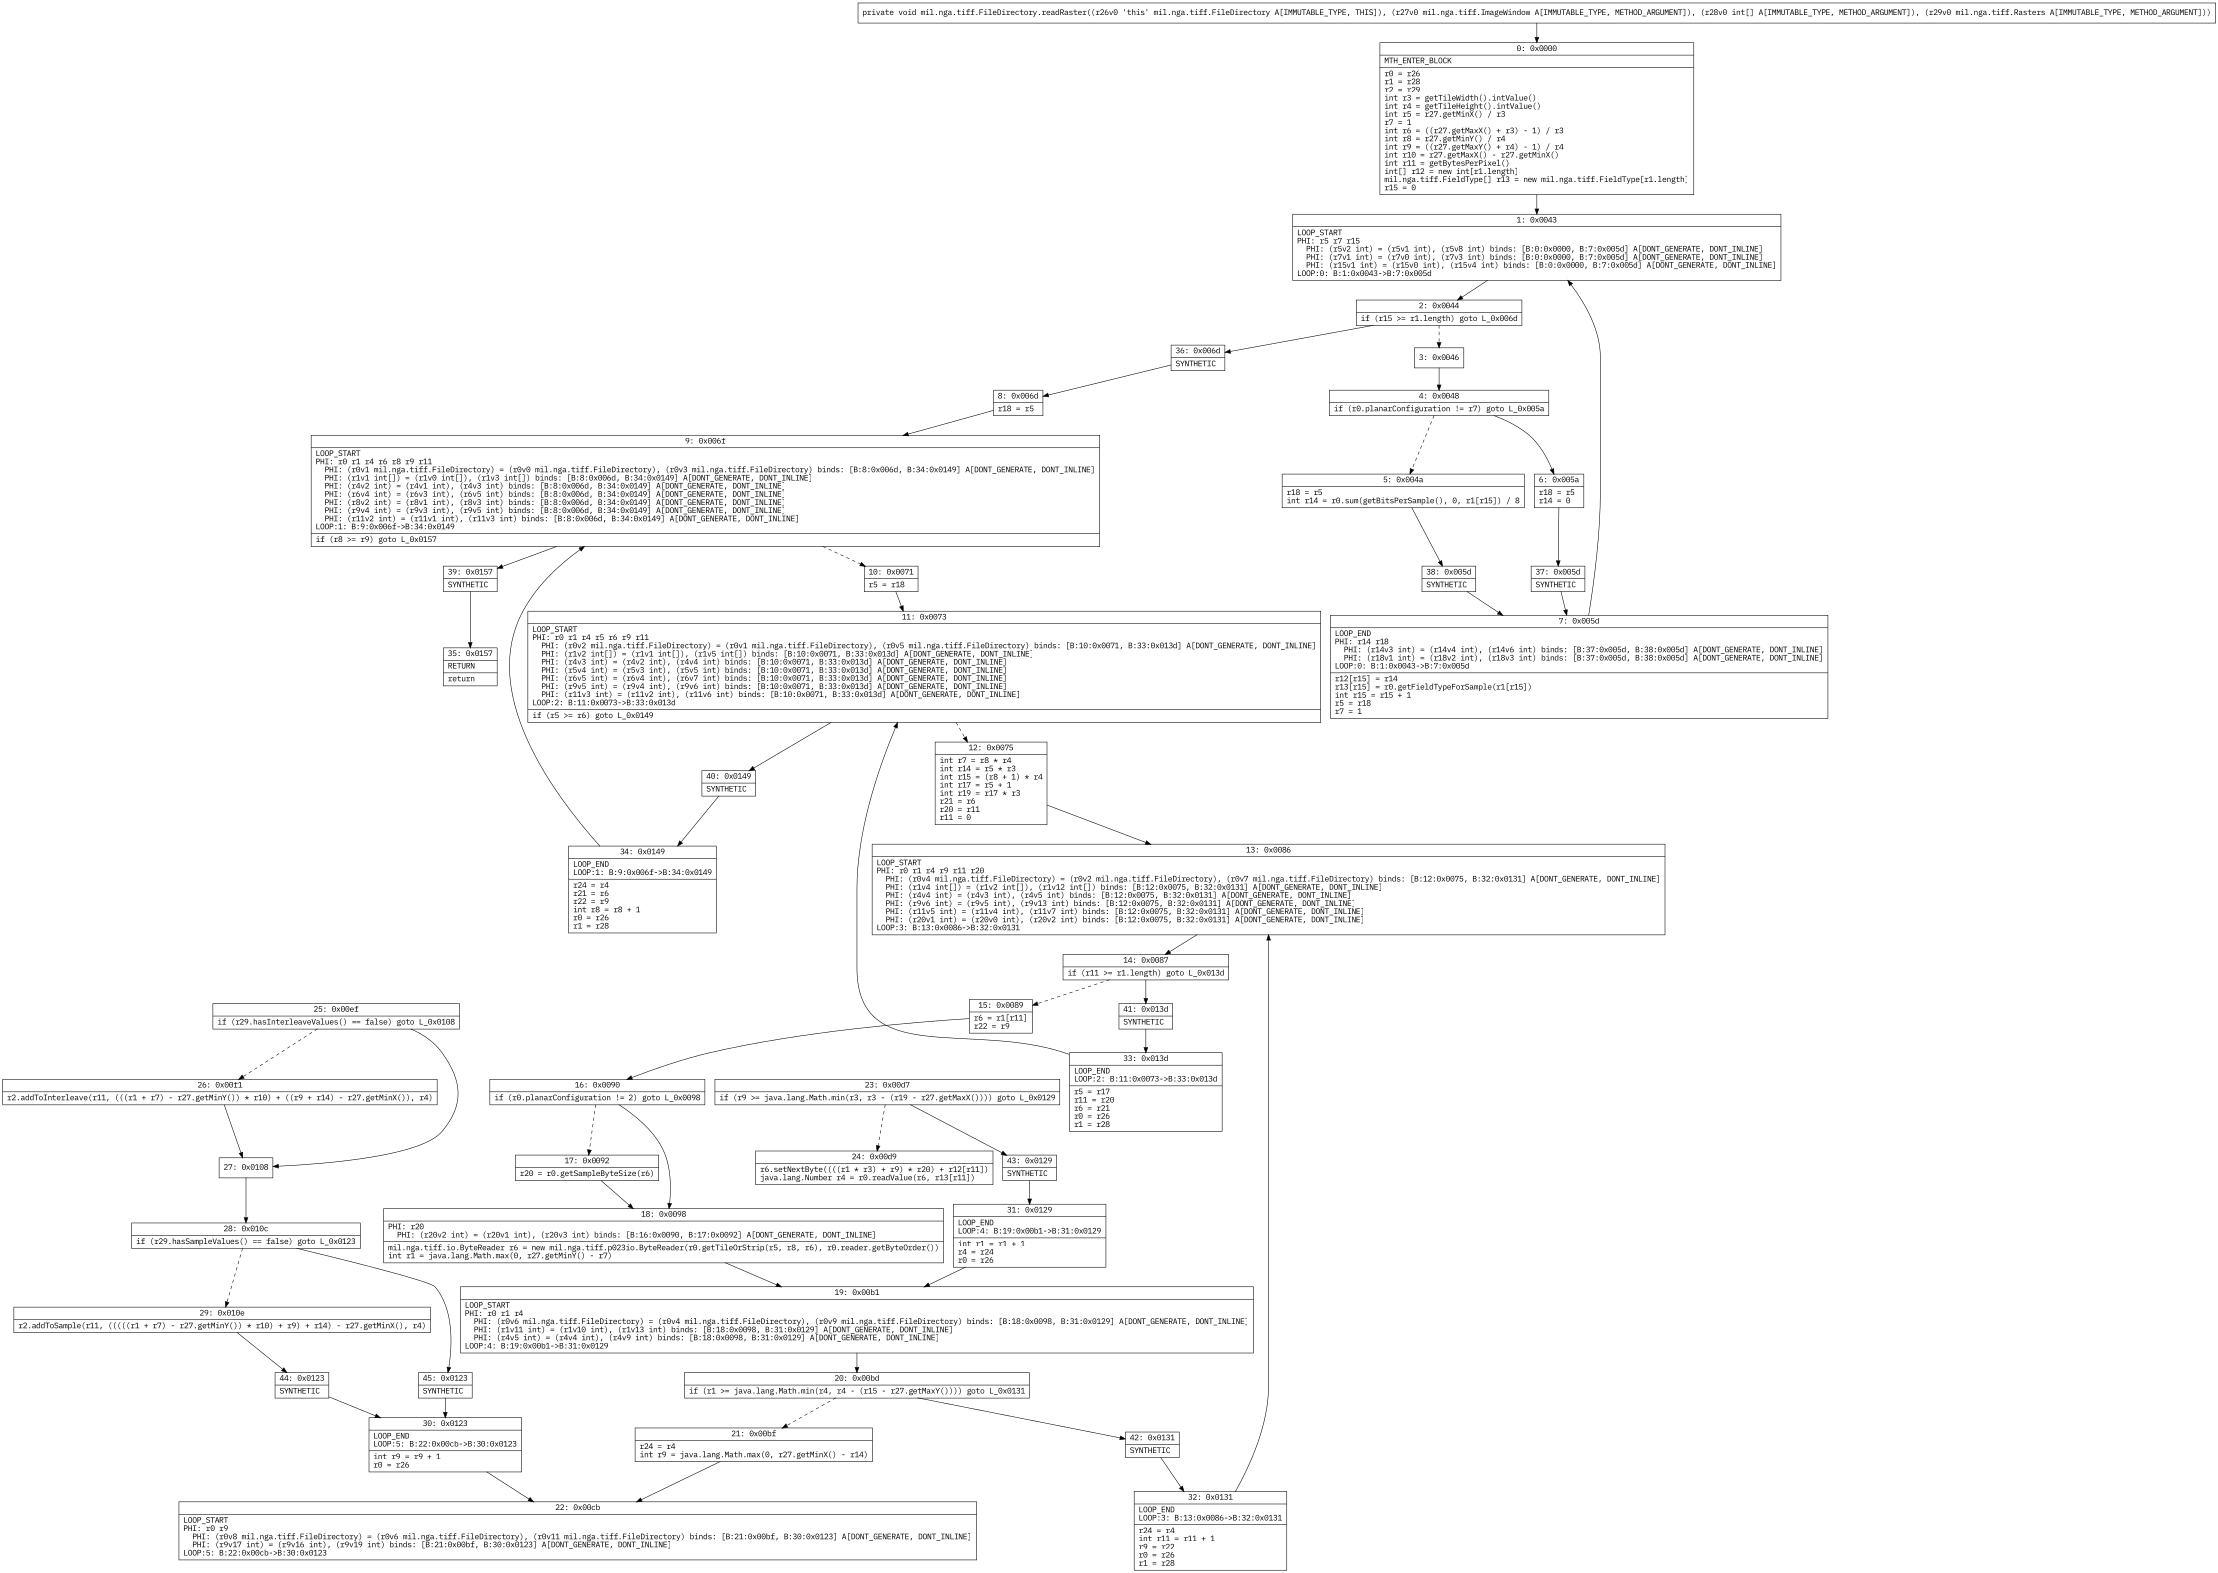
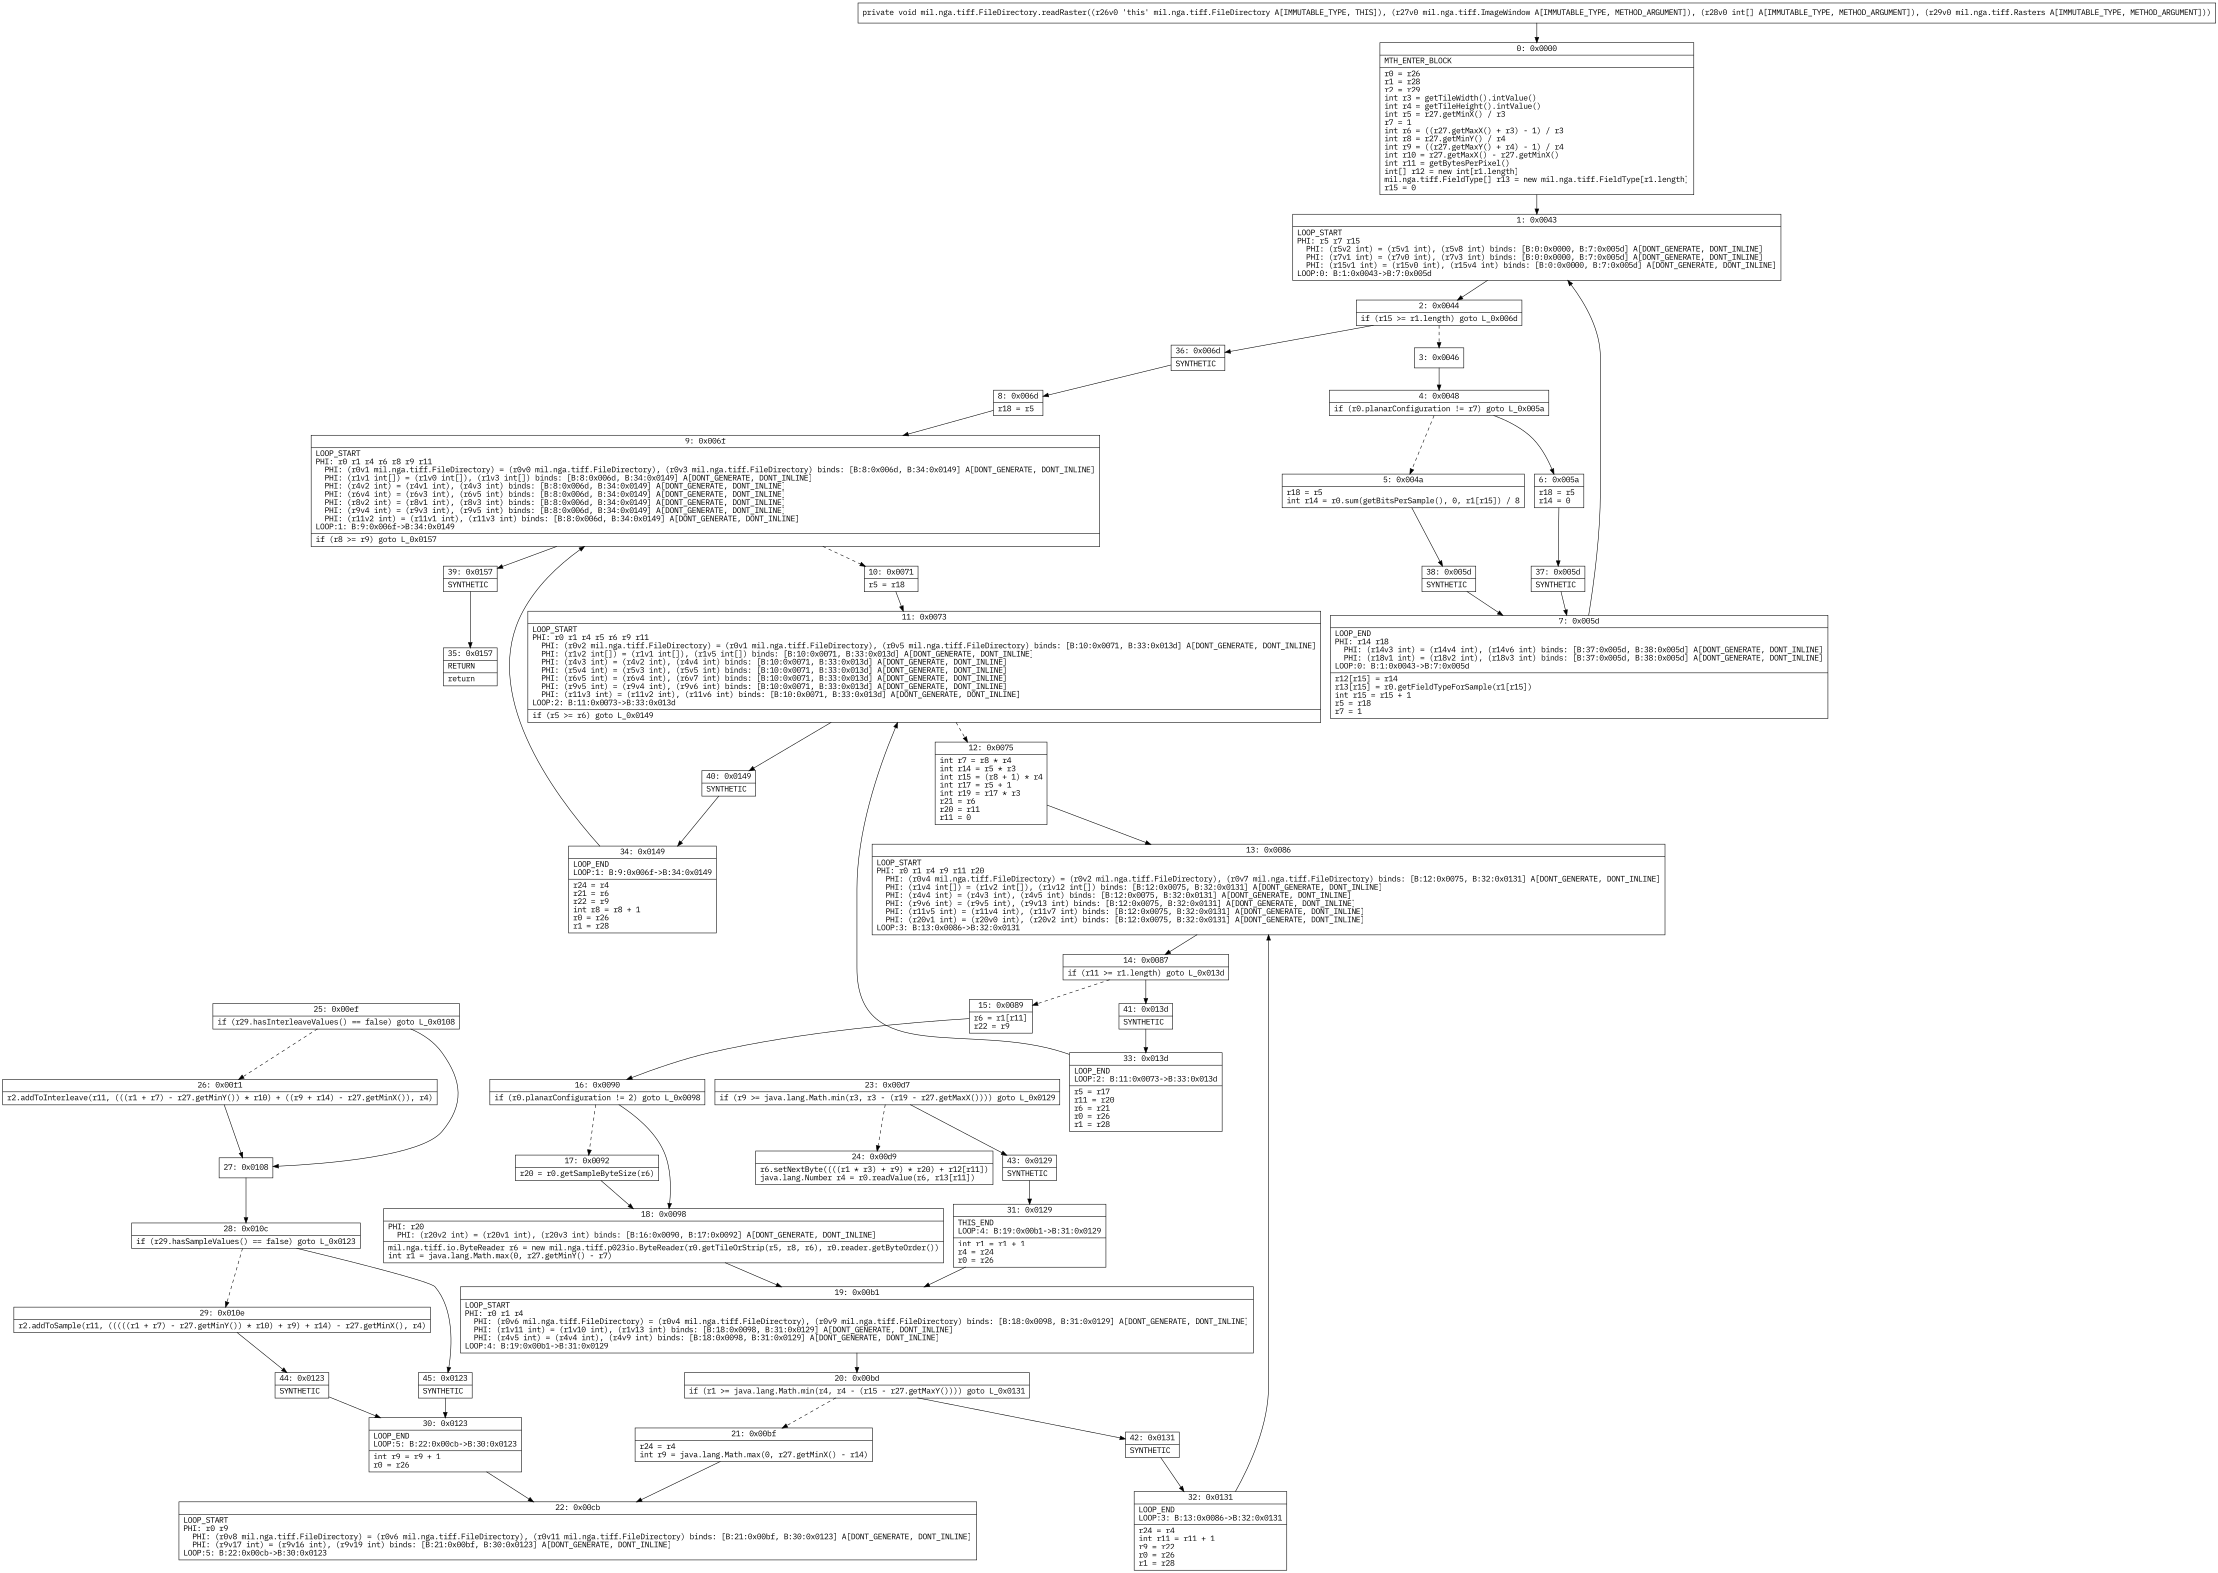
(976, 1223) -> (976, 1223)
